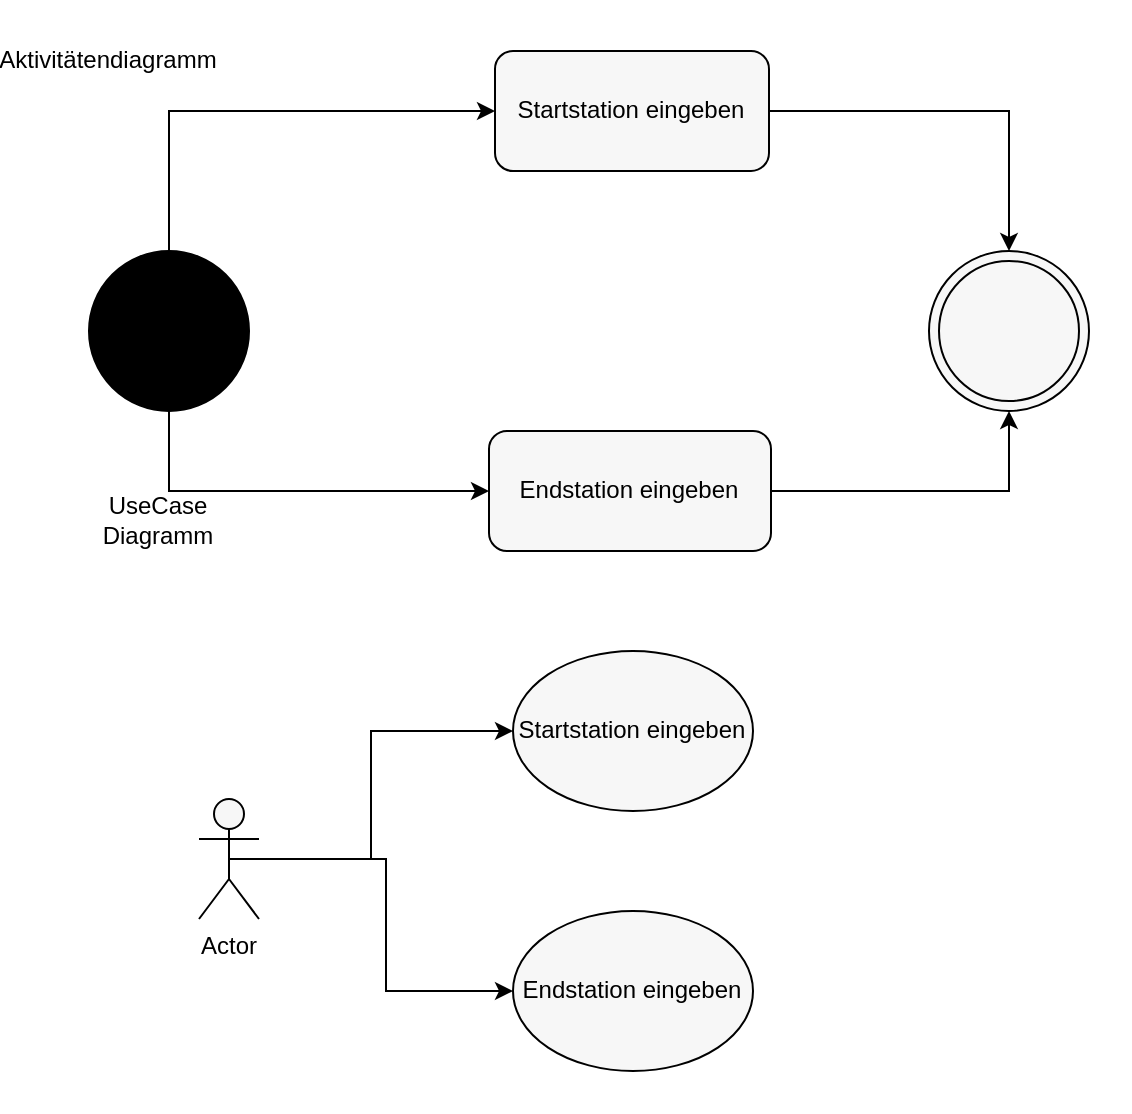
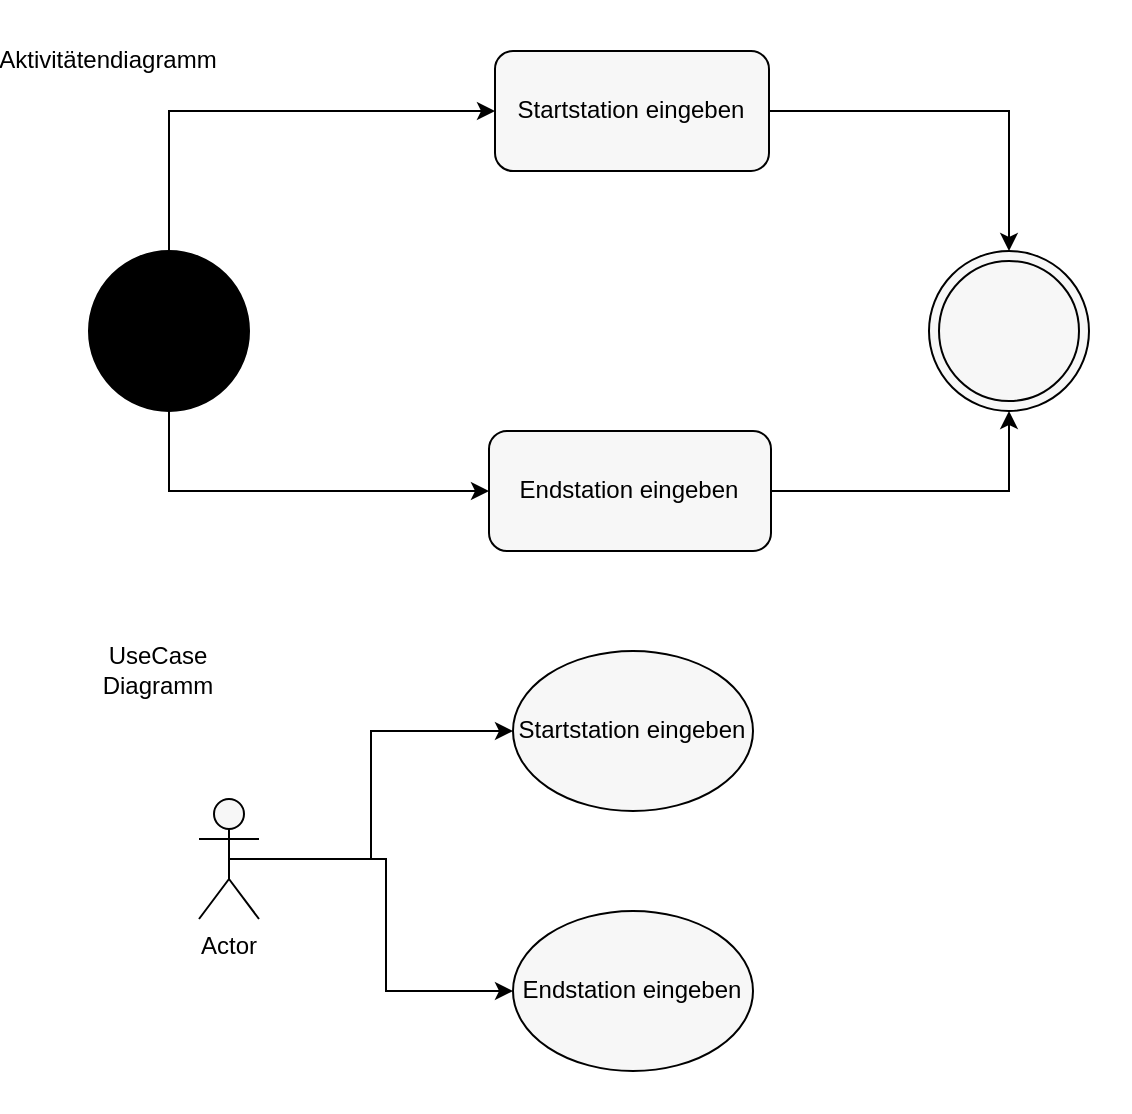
(159, 521) -> (159, 671)
